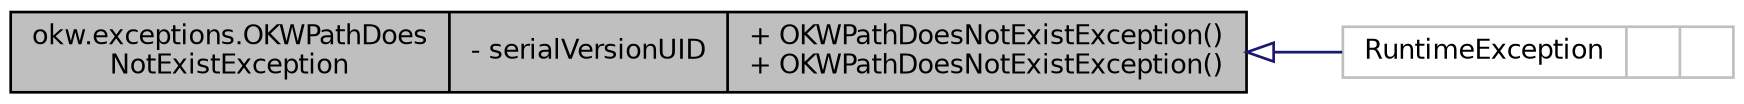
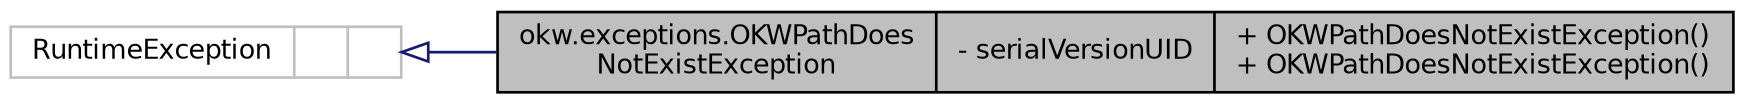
(1308, 52) -> (463, 52)
